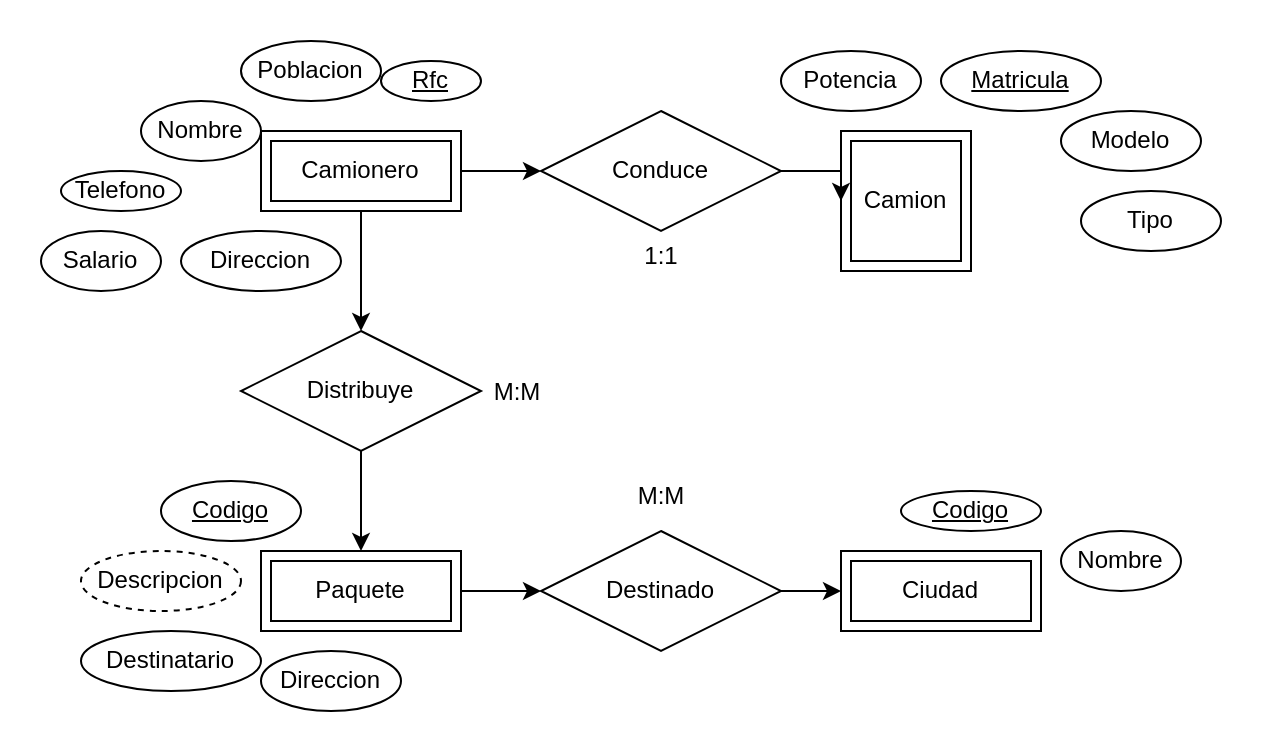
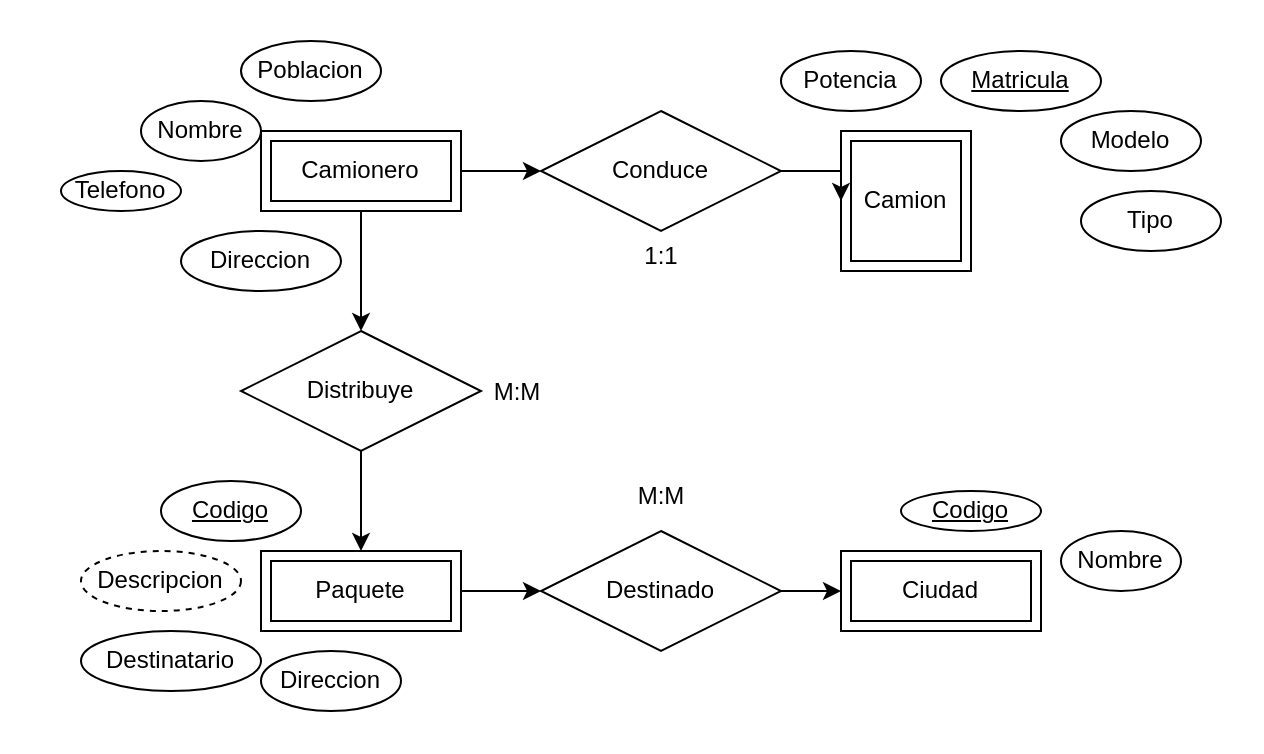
(431, 81) -> none
(101, 261) -> none
